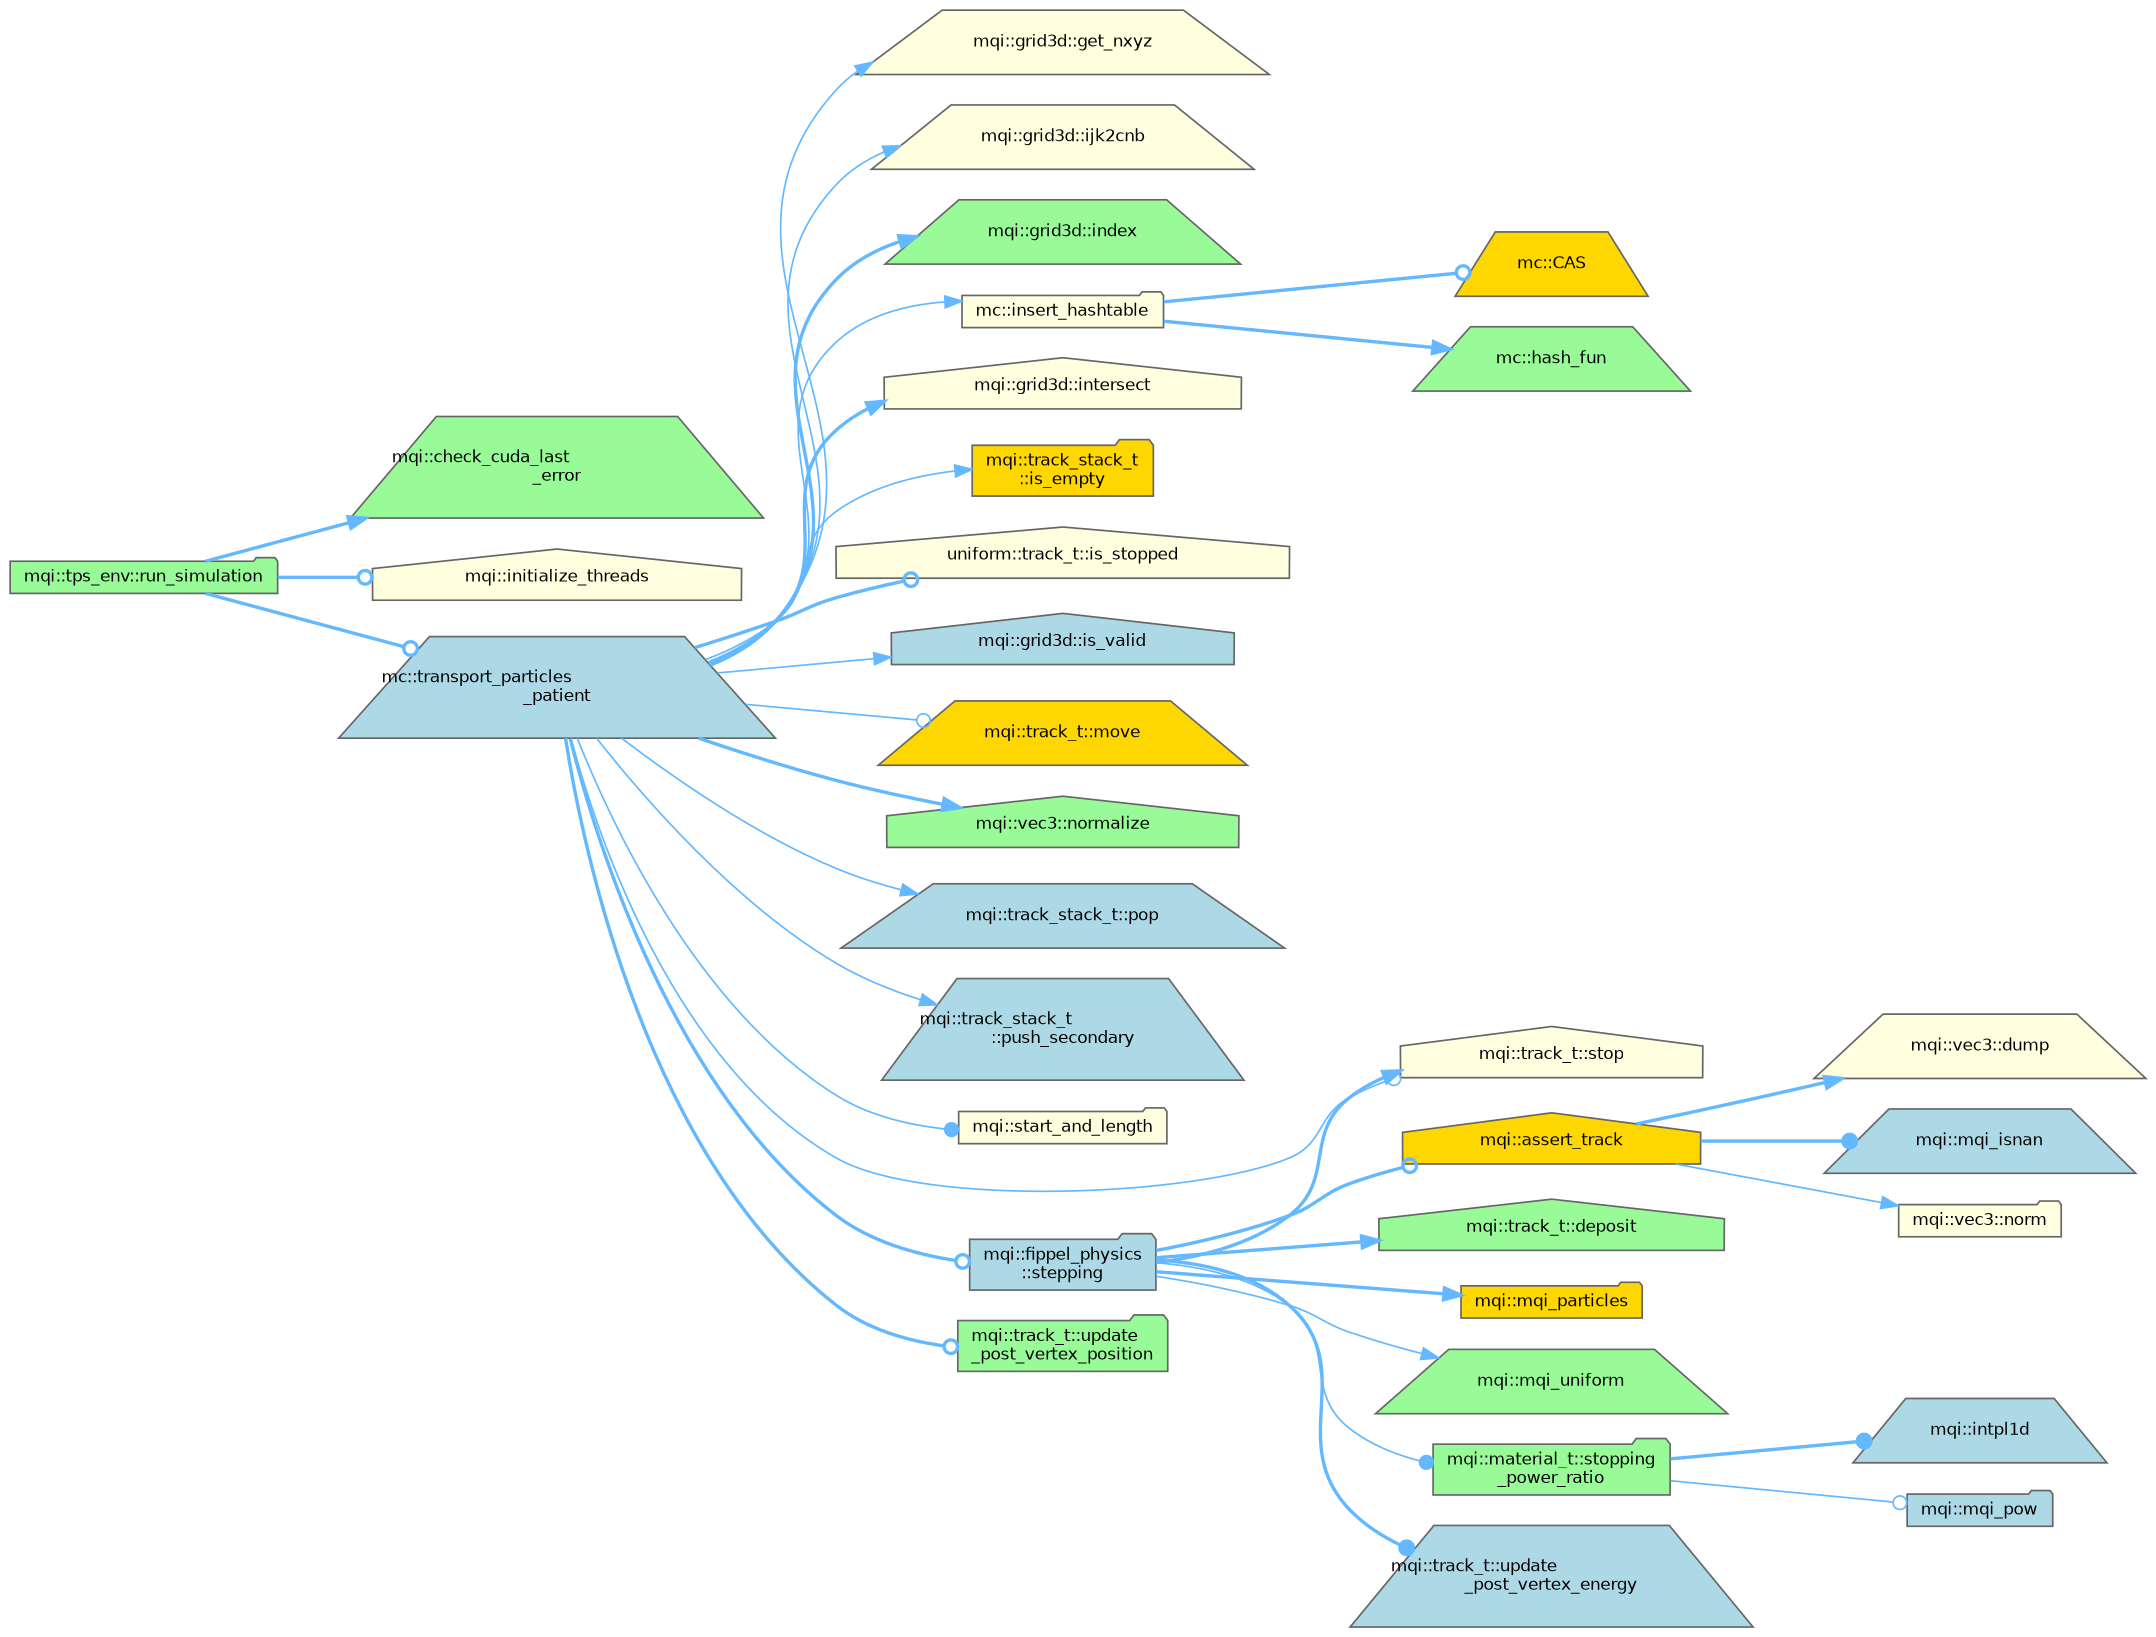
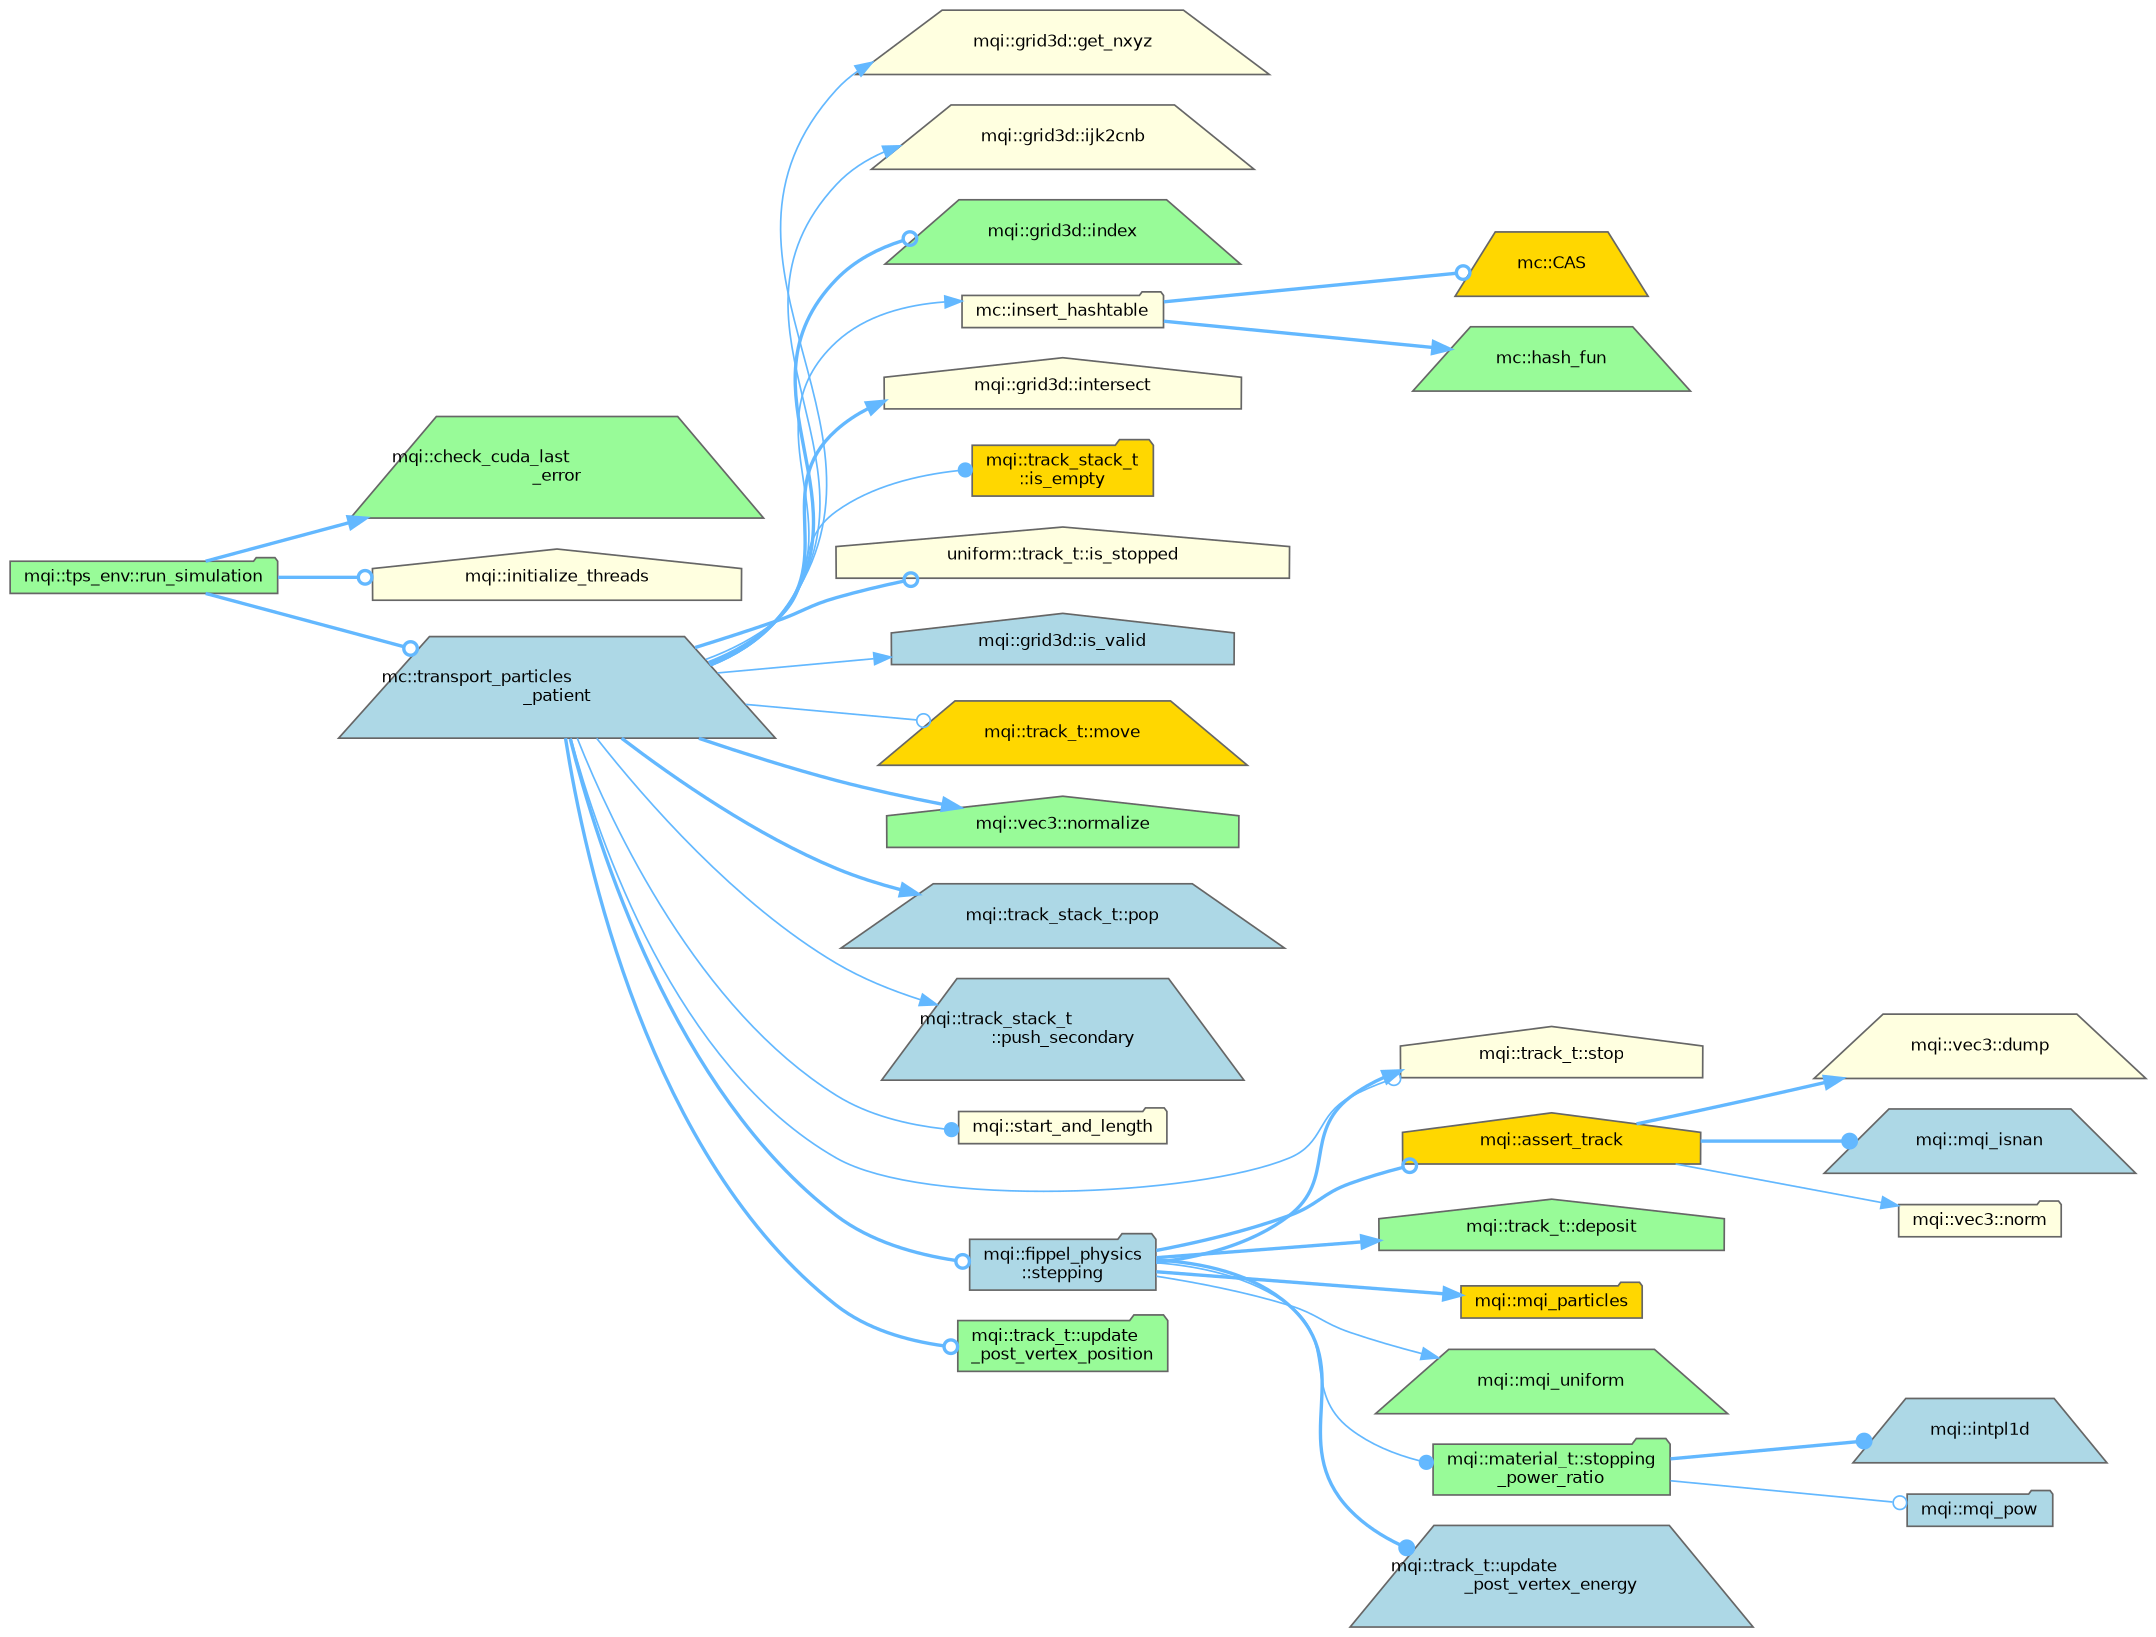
(805, 452) -> (807, 322)
(837, 511) -> (832, 515)
(754, 827) -> (754, 827)
